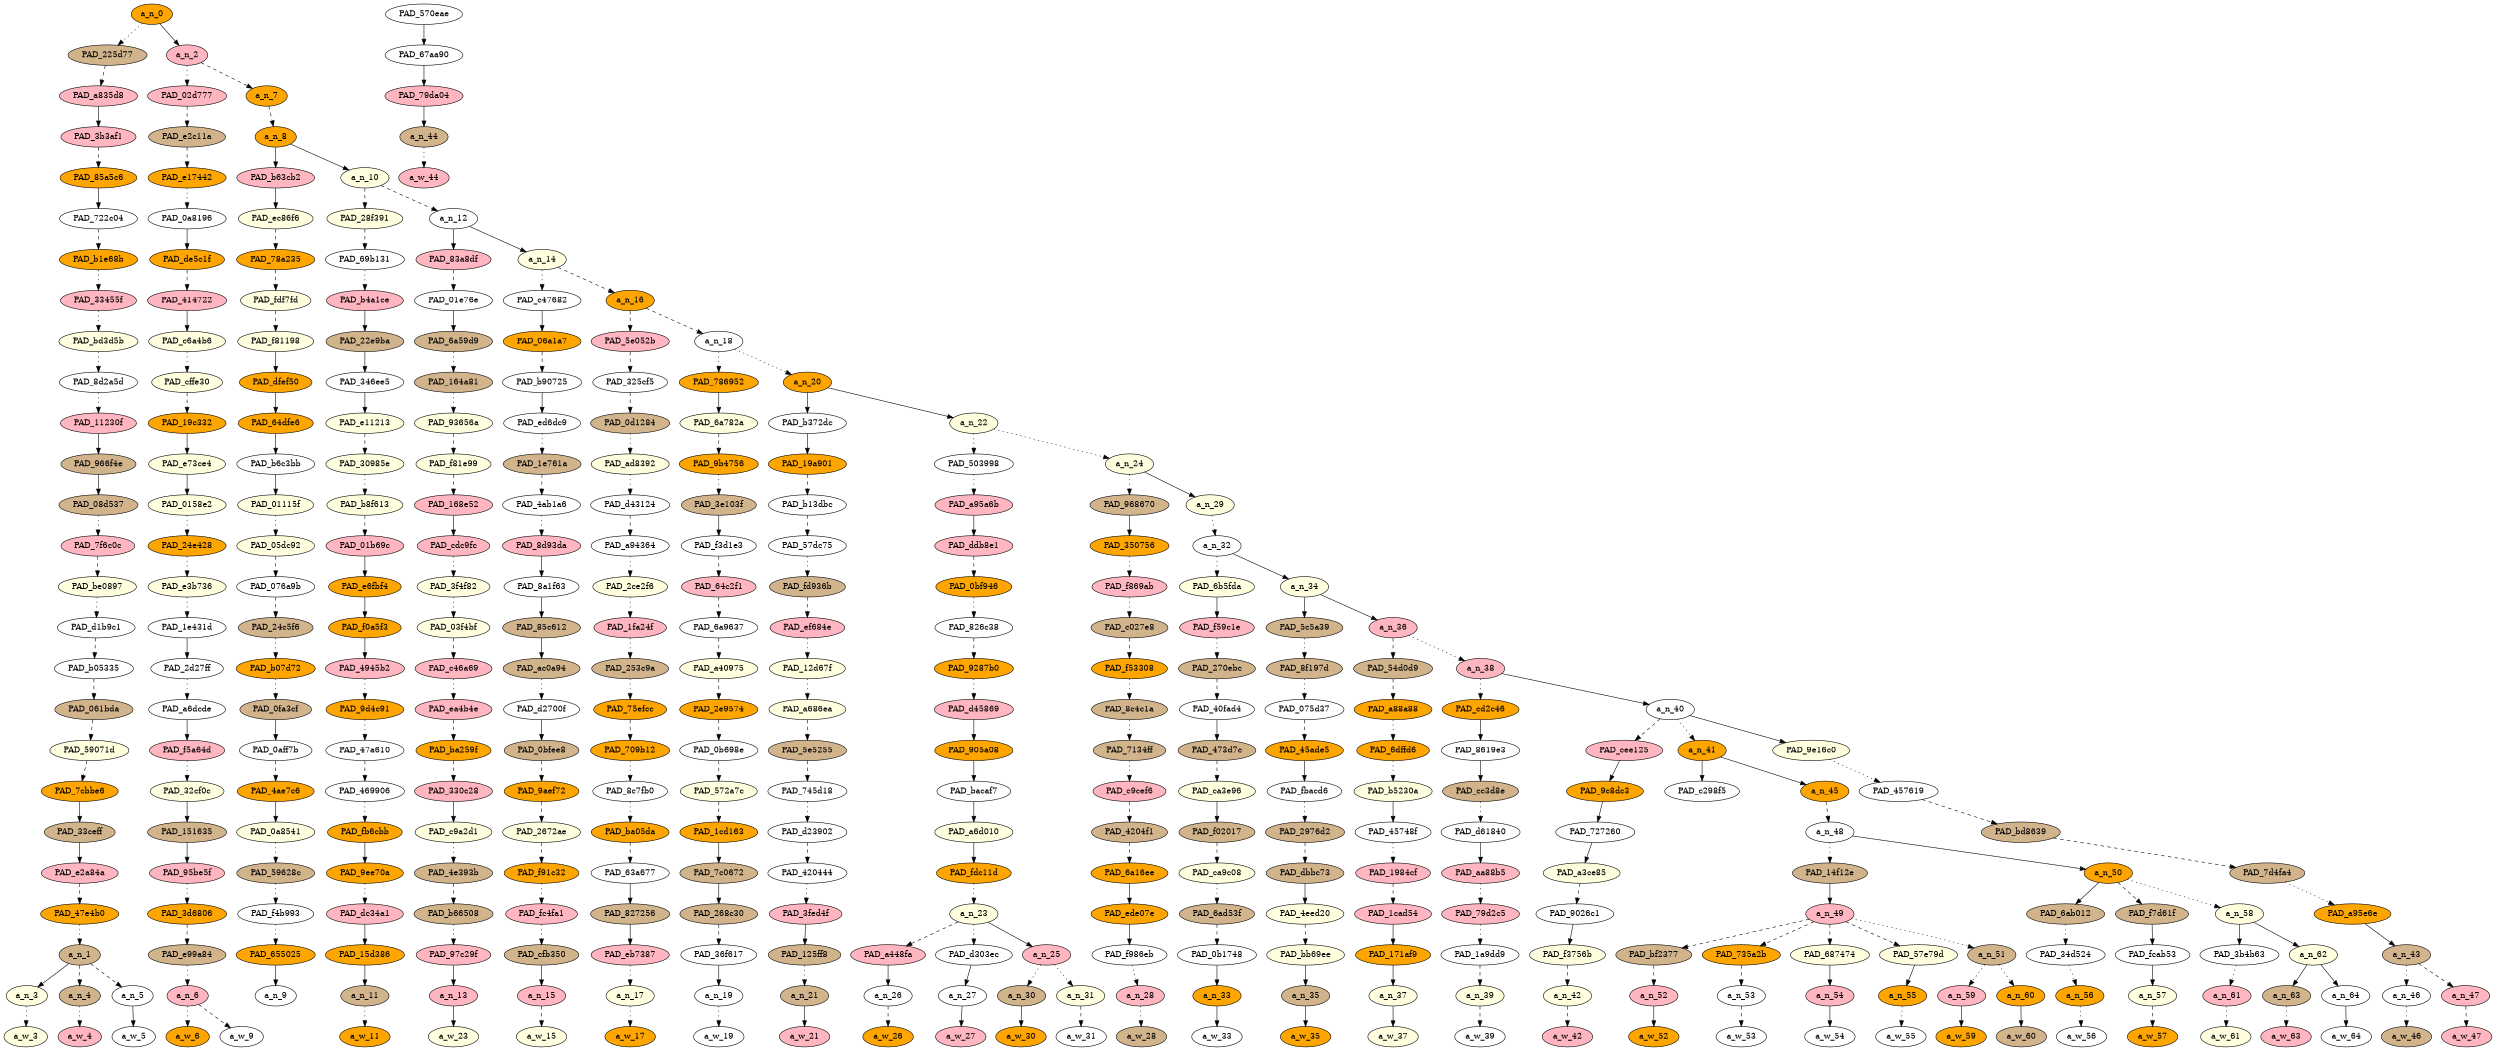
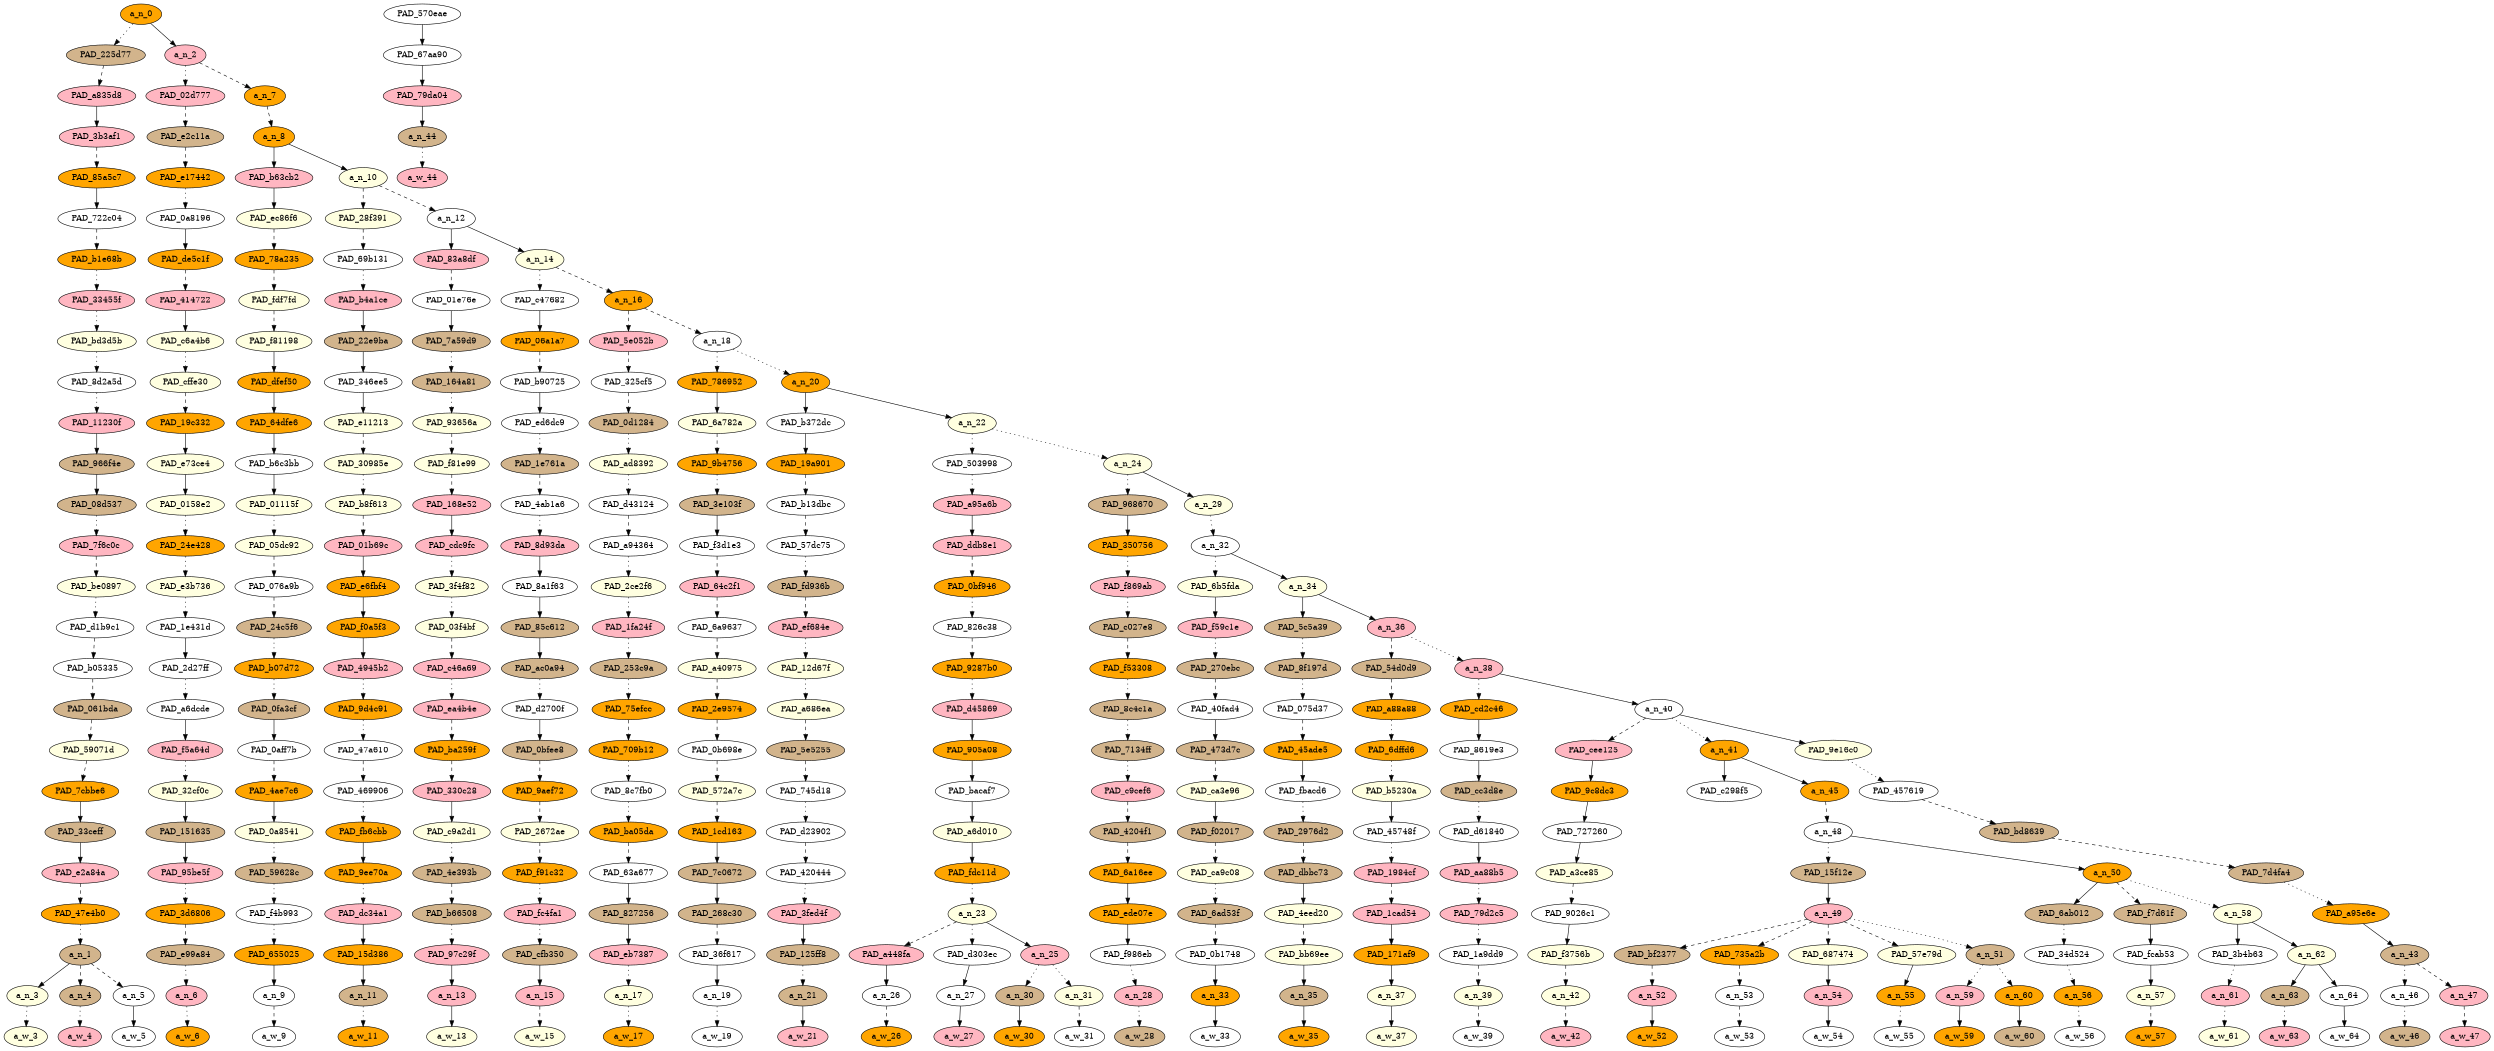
(98, 178) -> (97, 178)
(454, 341) -> (451, 341)
(1830, 873) -> (1828, 873)
(212, 1015) -> (274, 1013)
(454, 1037) -> (452, 1037)
